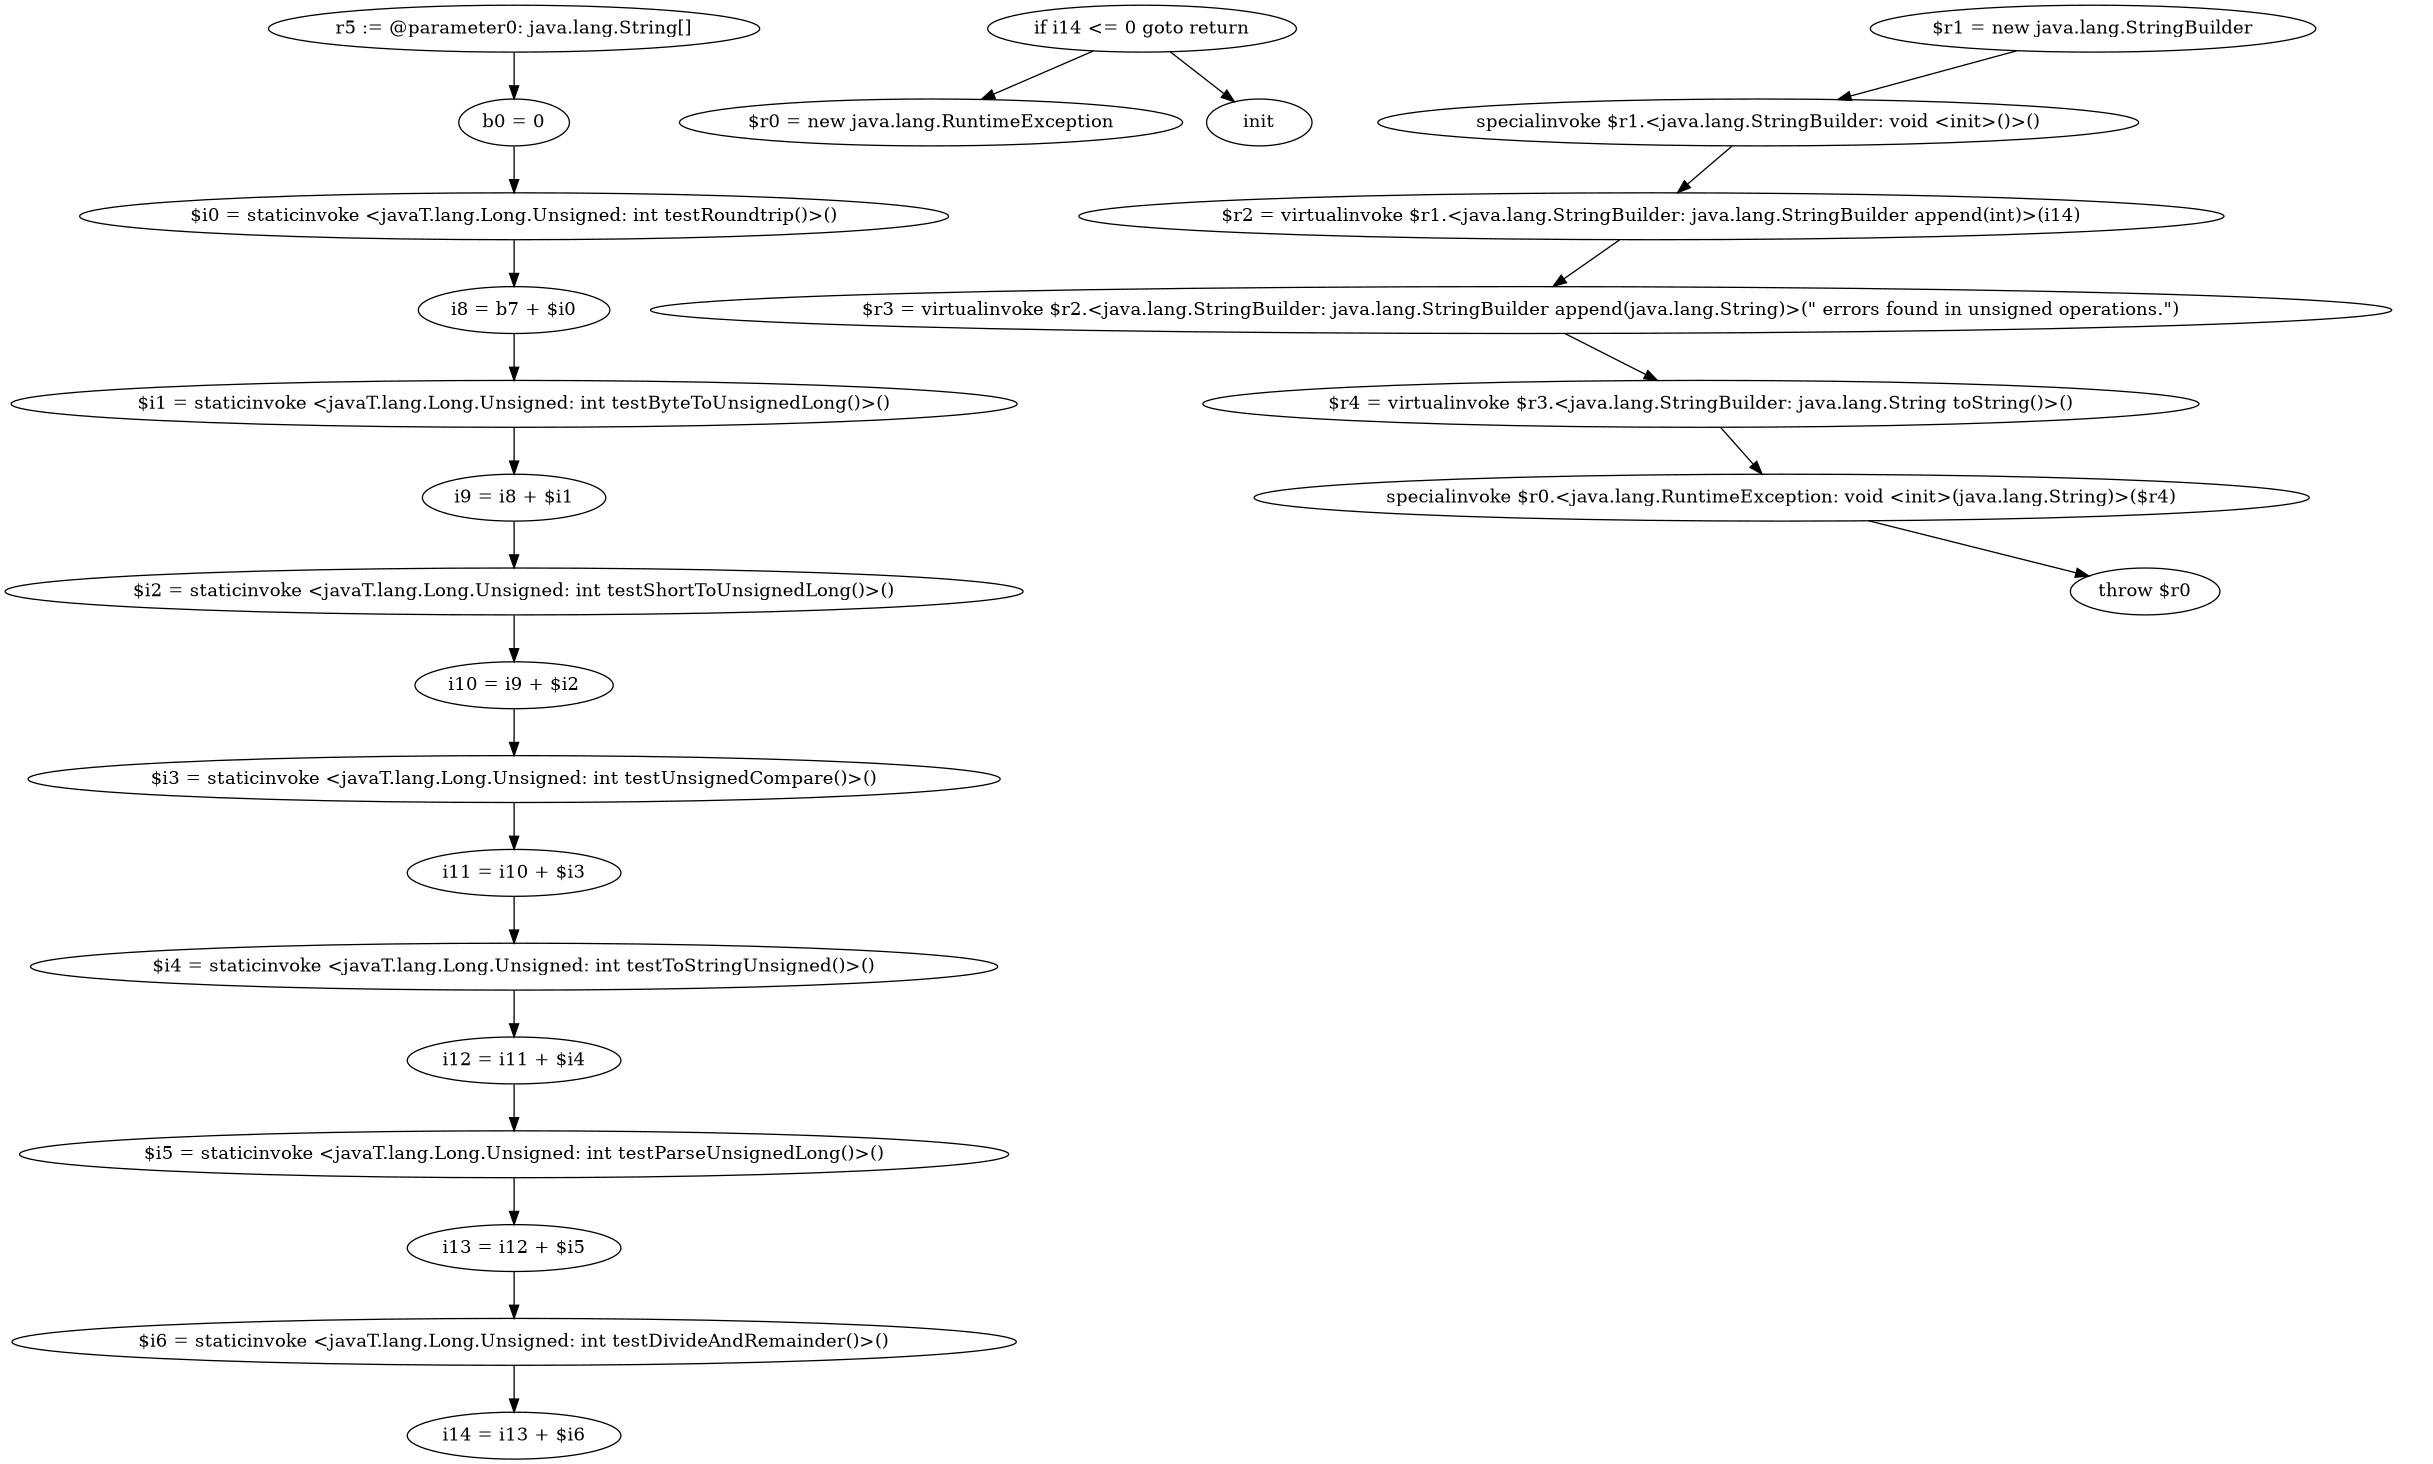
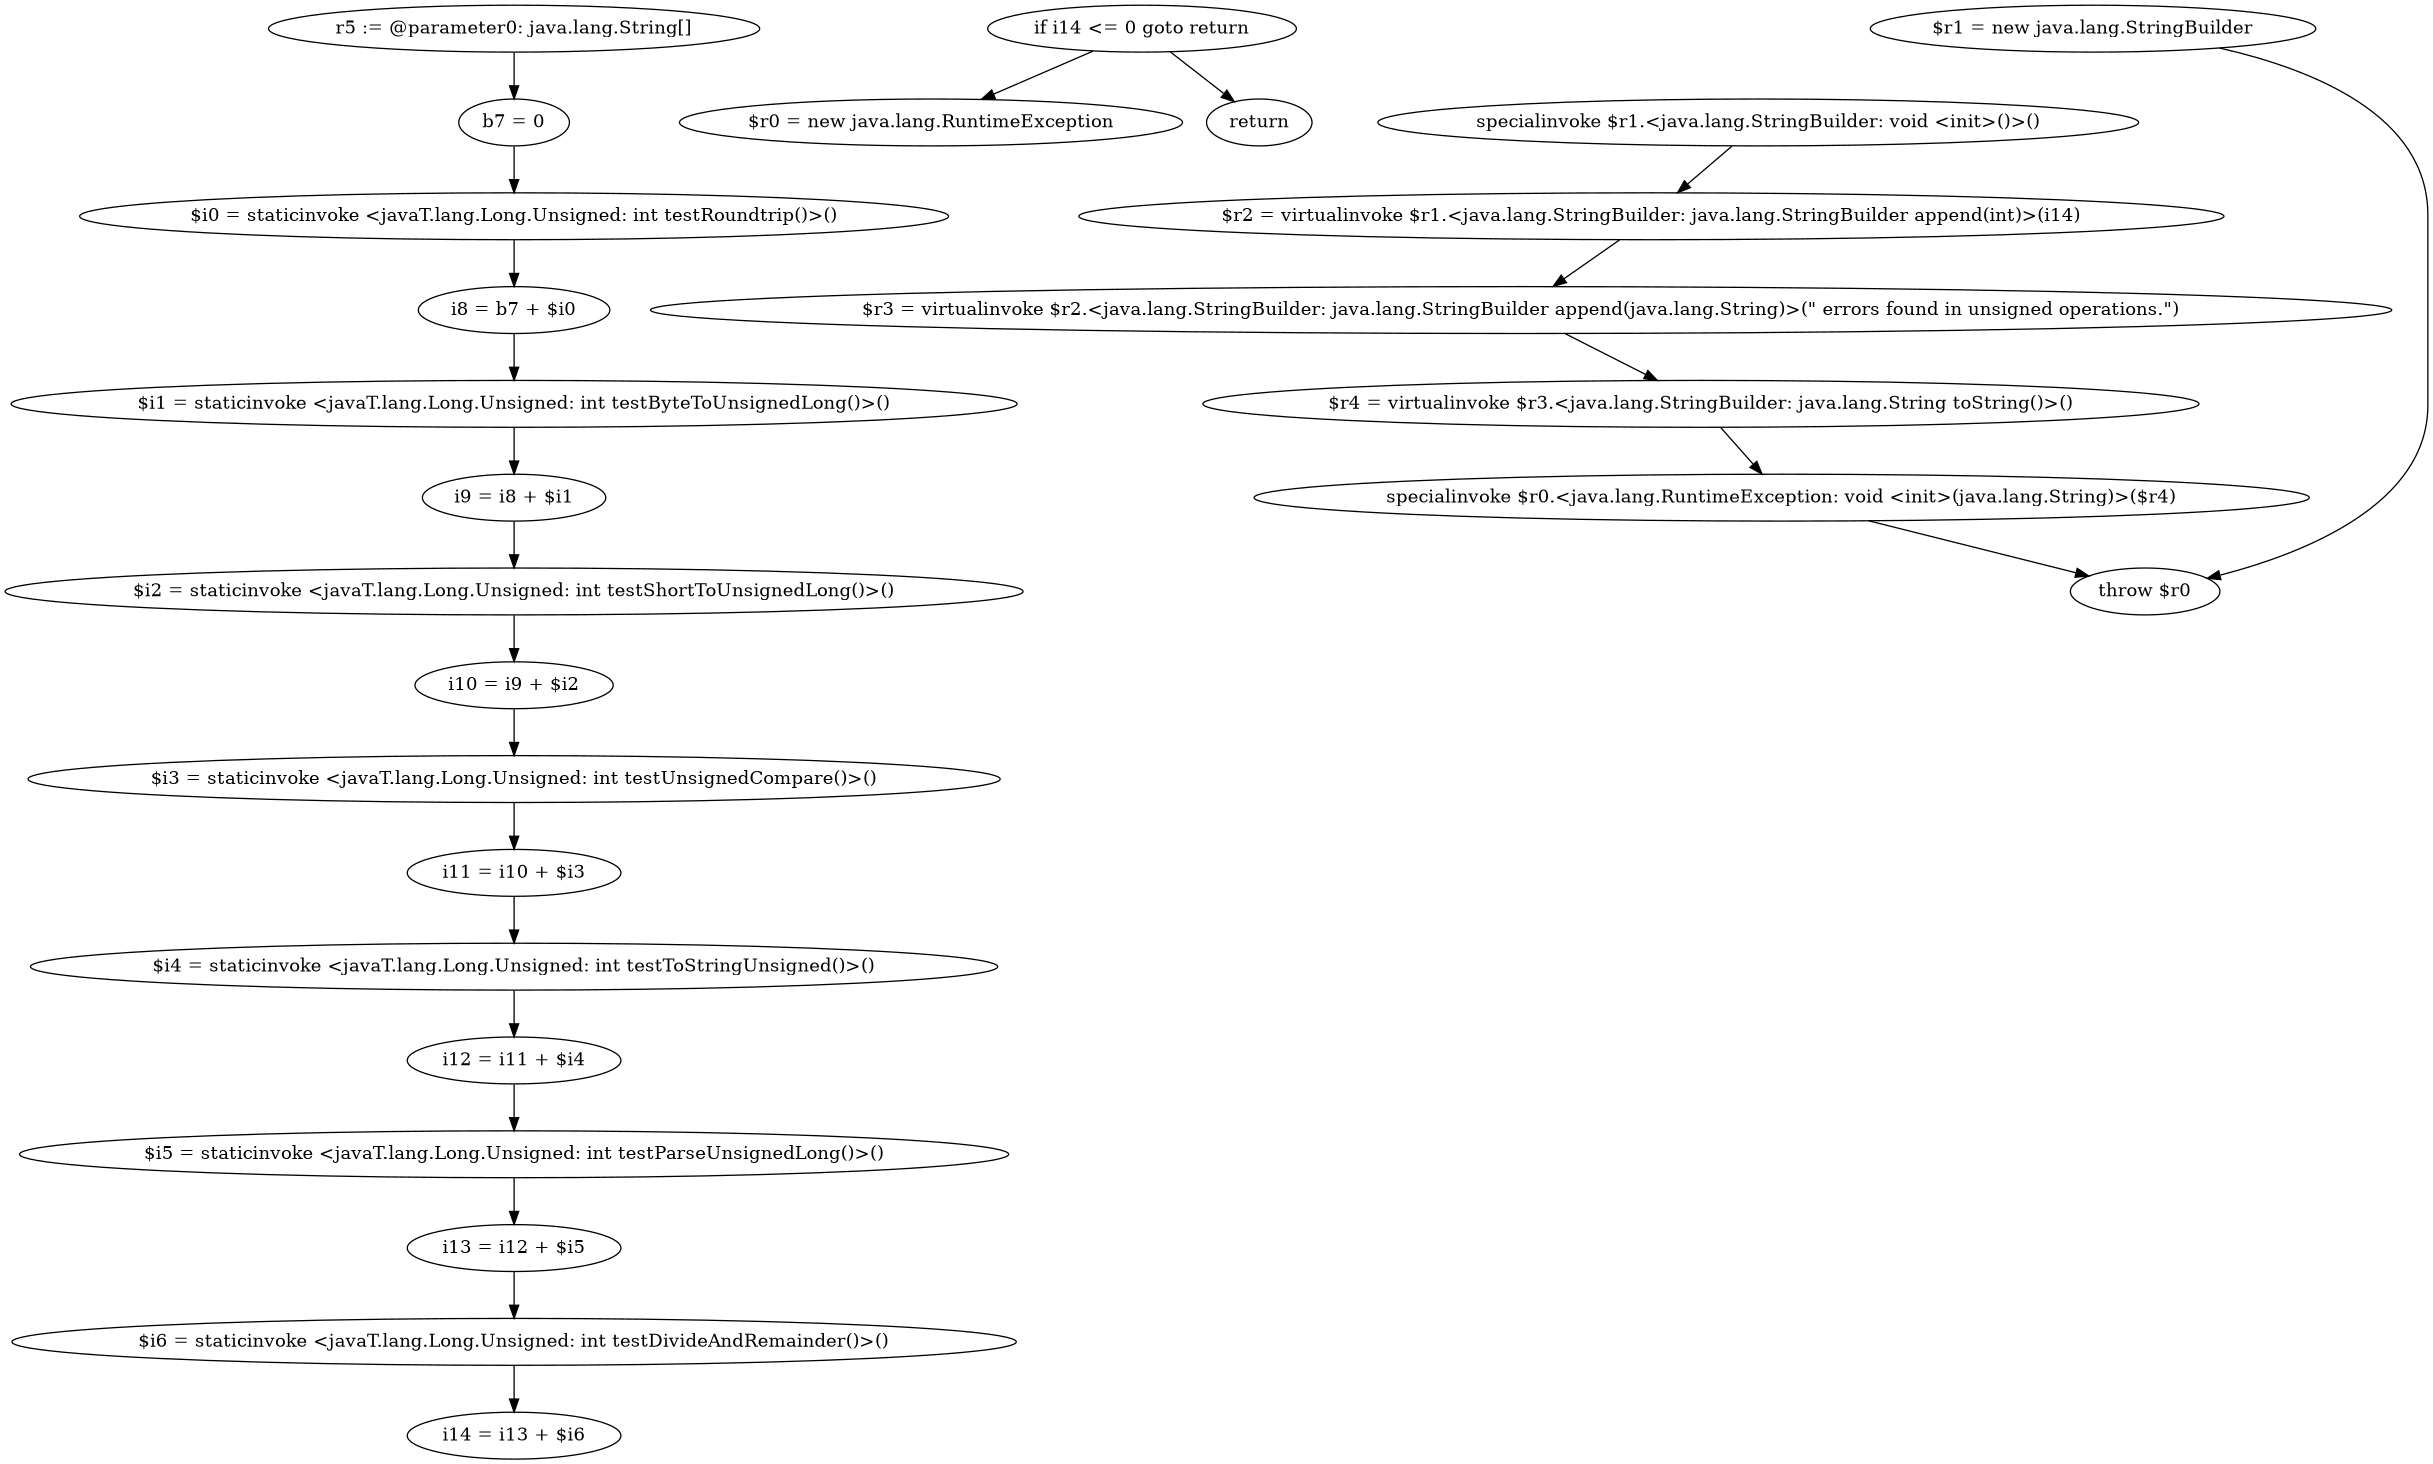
(1934, 73) -> (2428, 310)
(514, 122) -> (514, 122)
(1259, 122) -> (1259, 122)
